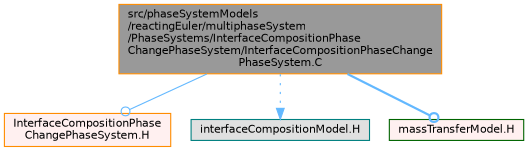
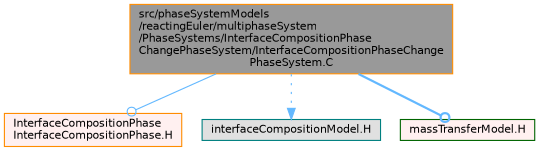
(88, 130) -> (93, 130)
